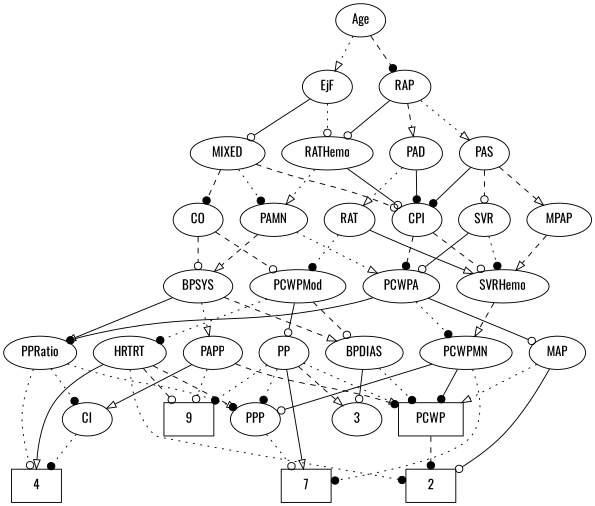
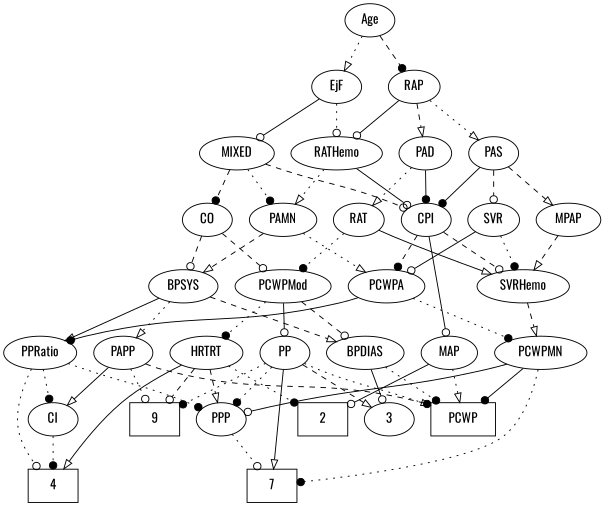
(478, 319) -> (437, 283)
(431, 449) -> none
